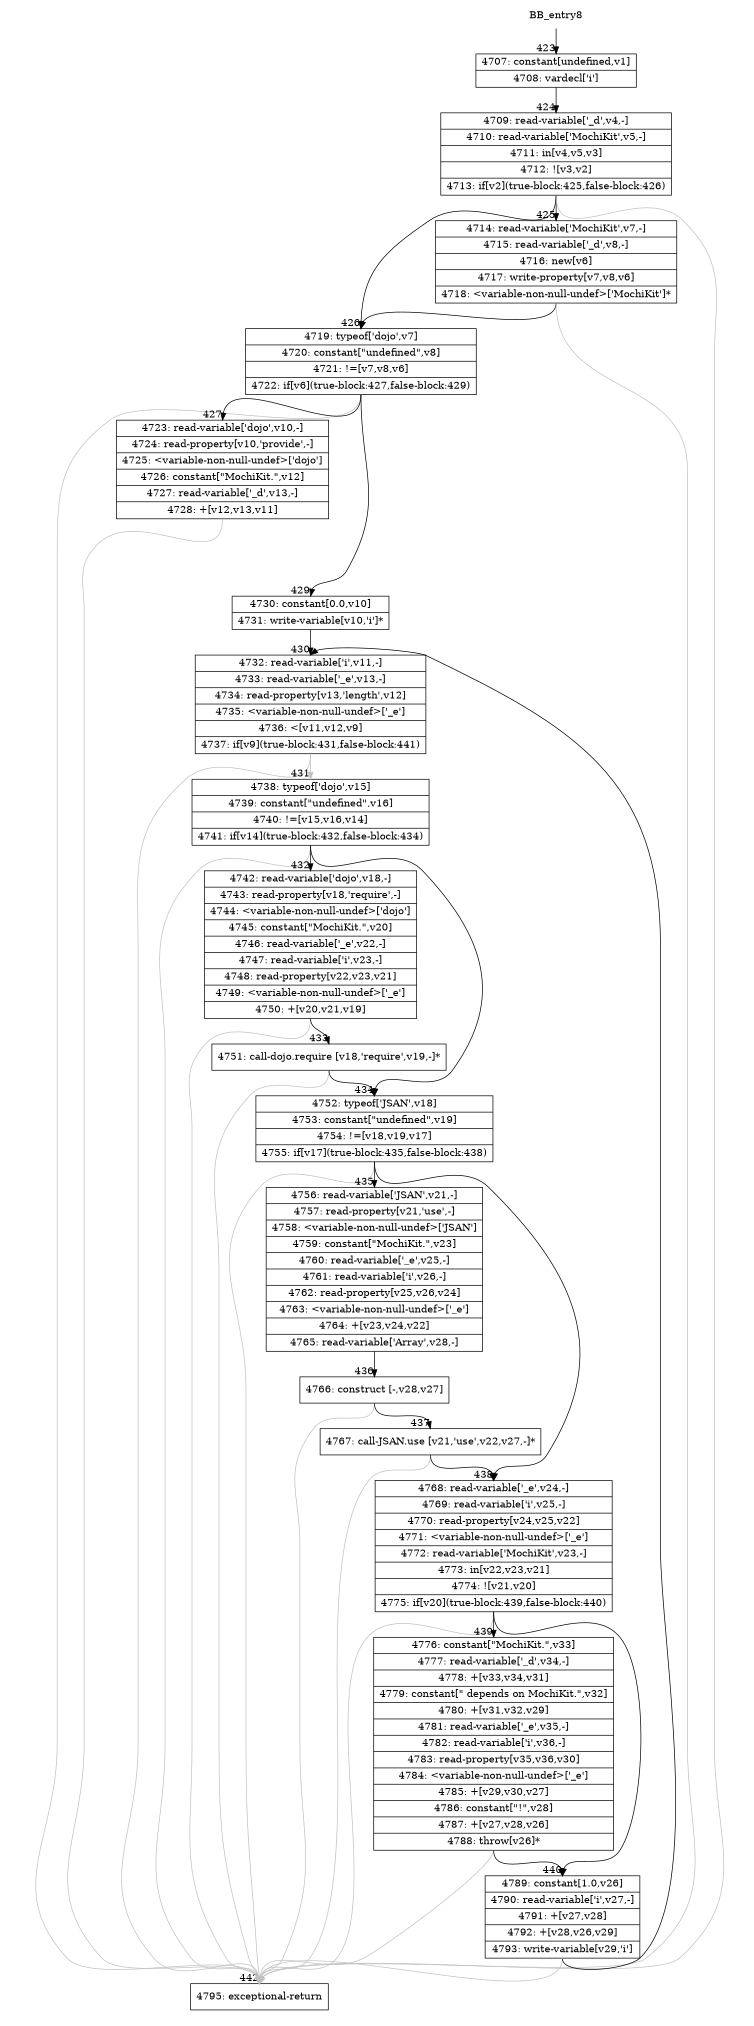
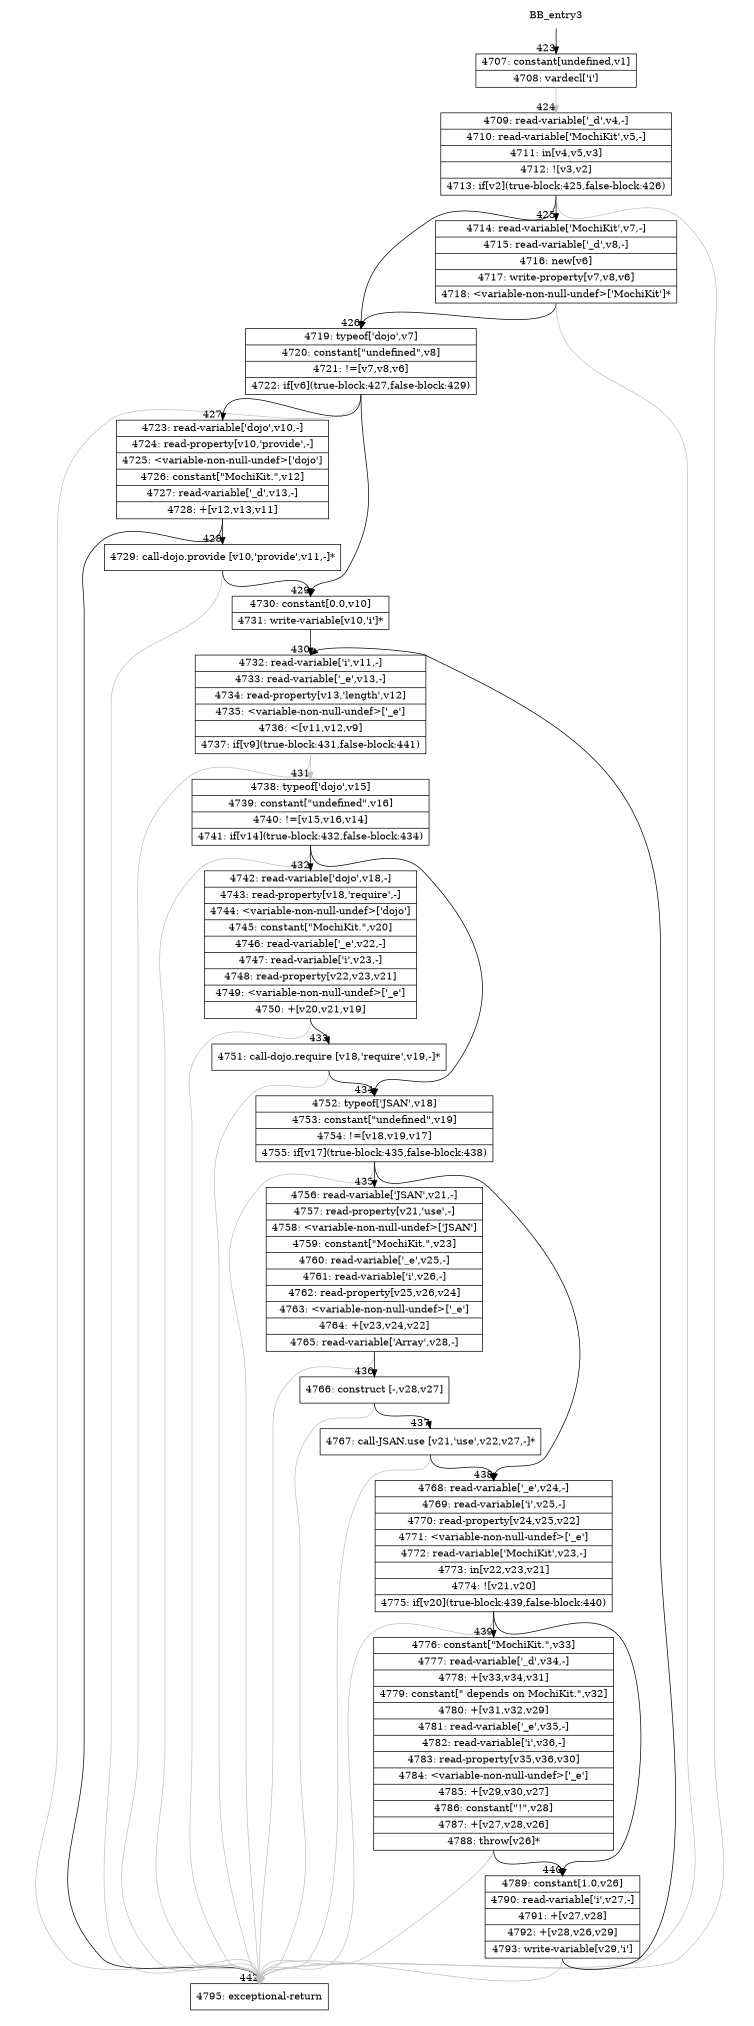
(556, 16) -> (556, 16)
(556, 96) -> (556, 96)
none -> (223, 557)
(84, 1262) -> (84, 1262)
none -> (273, 1627)
